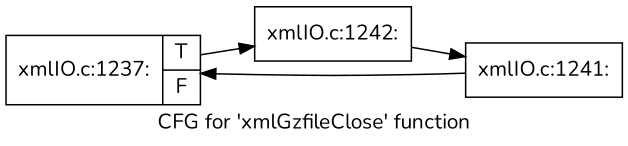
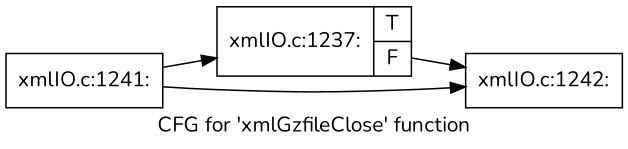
(431, 51) -> (307, 92)
